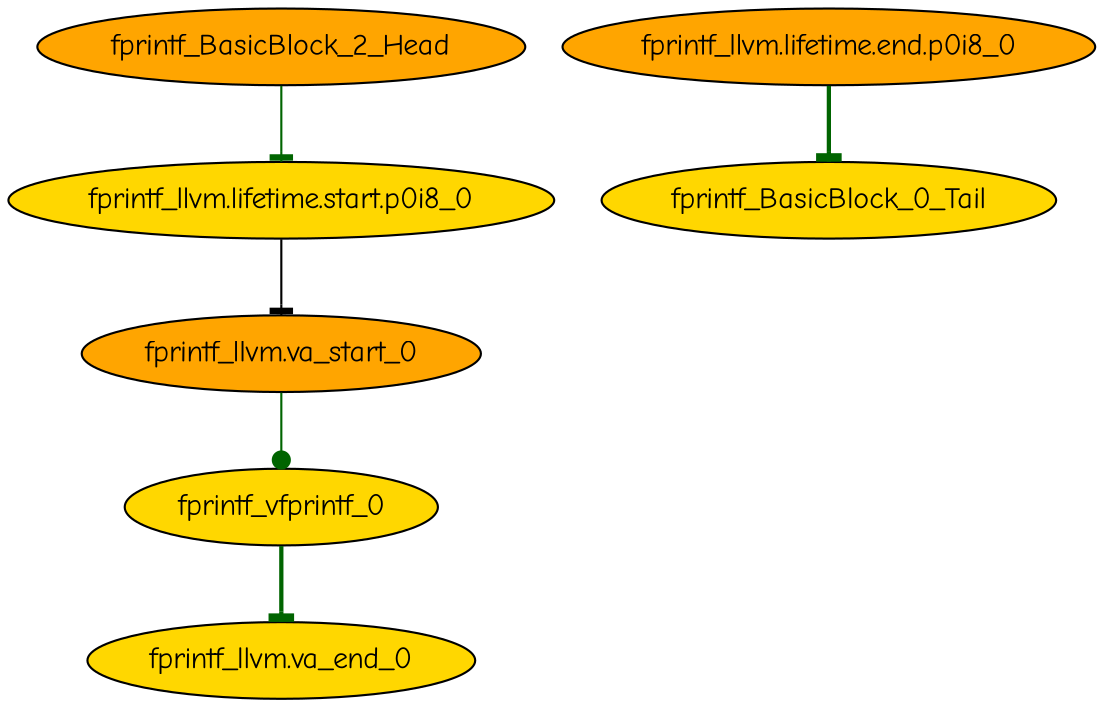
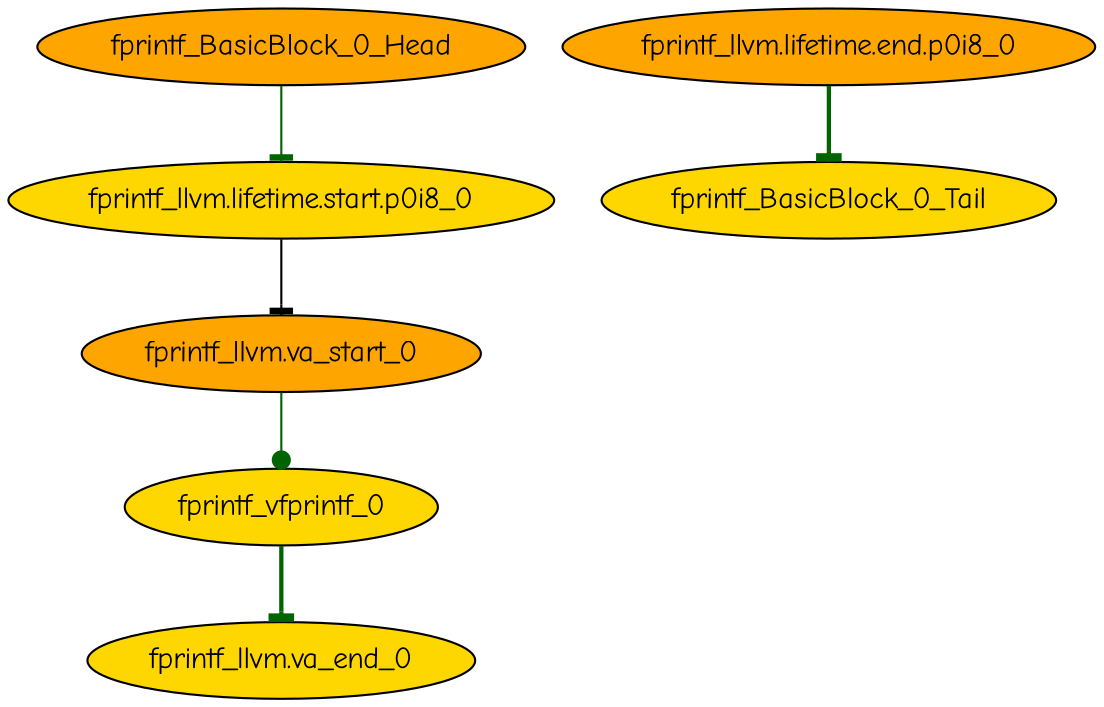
(281, 47) -> (281, 47)
